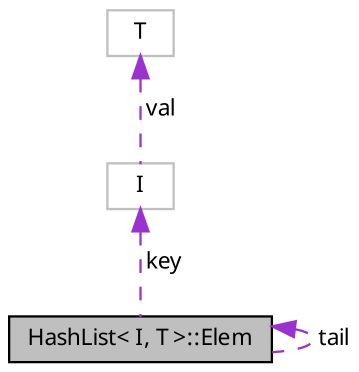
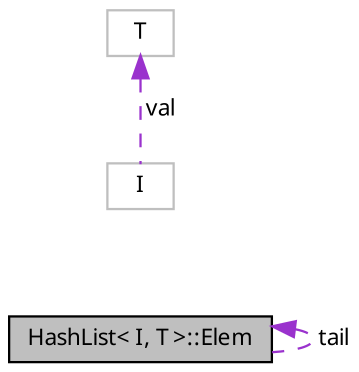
(141, 275) -> none
